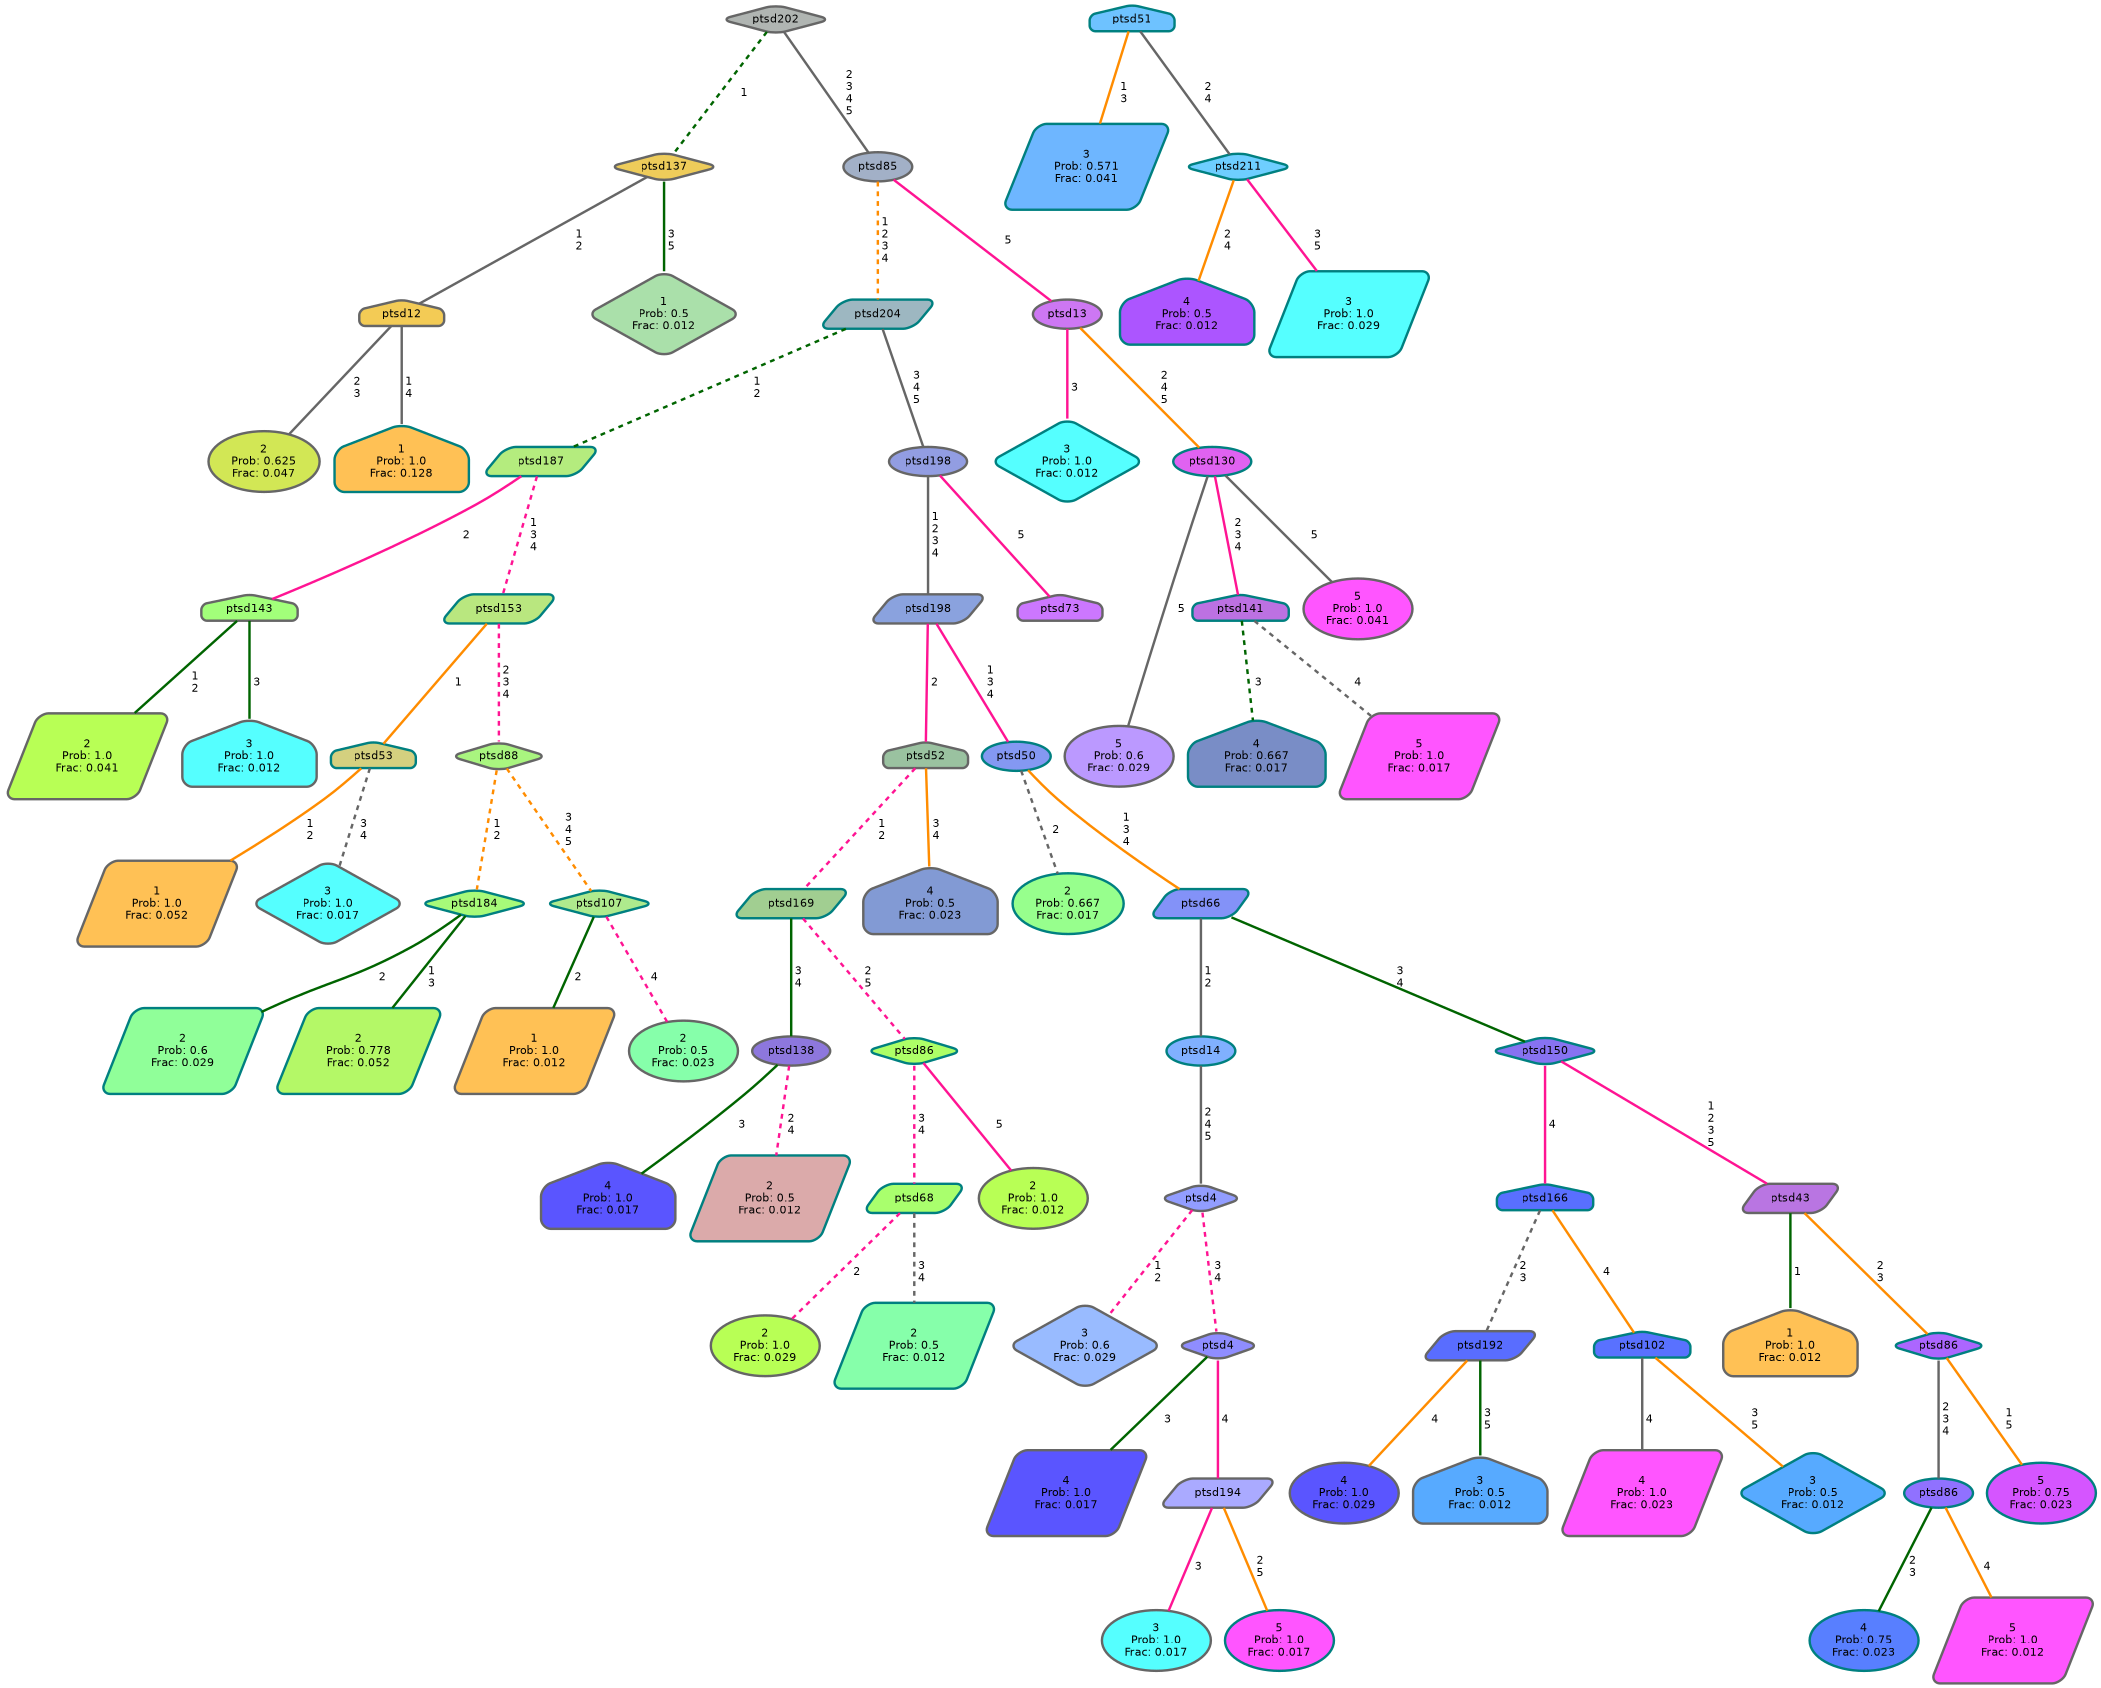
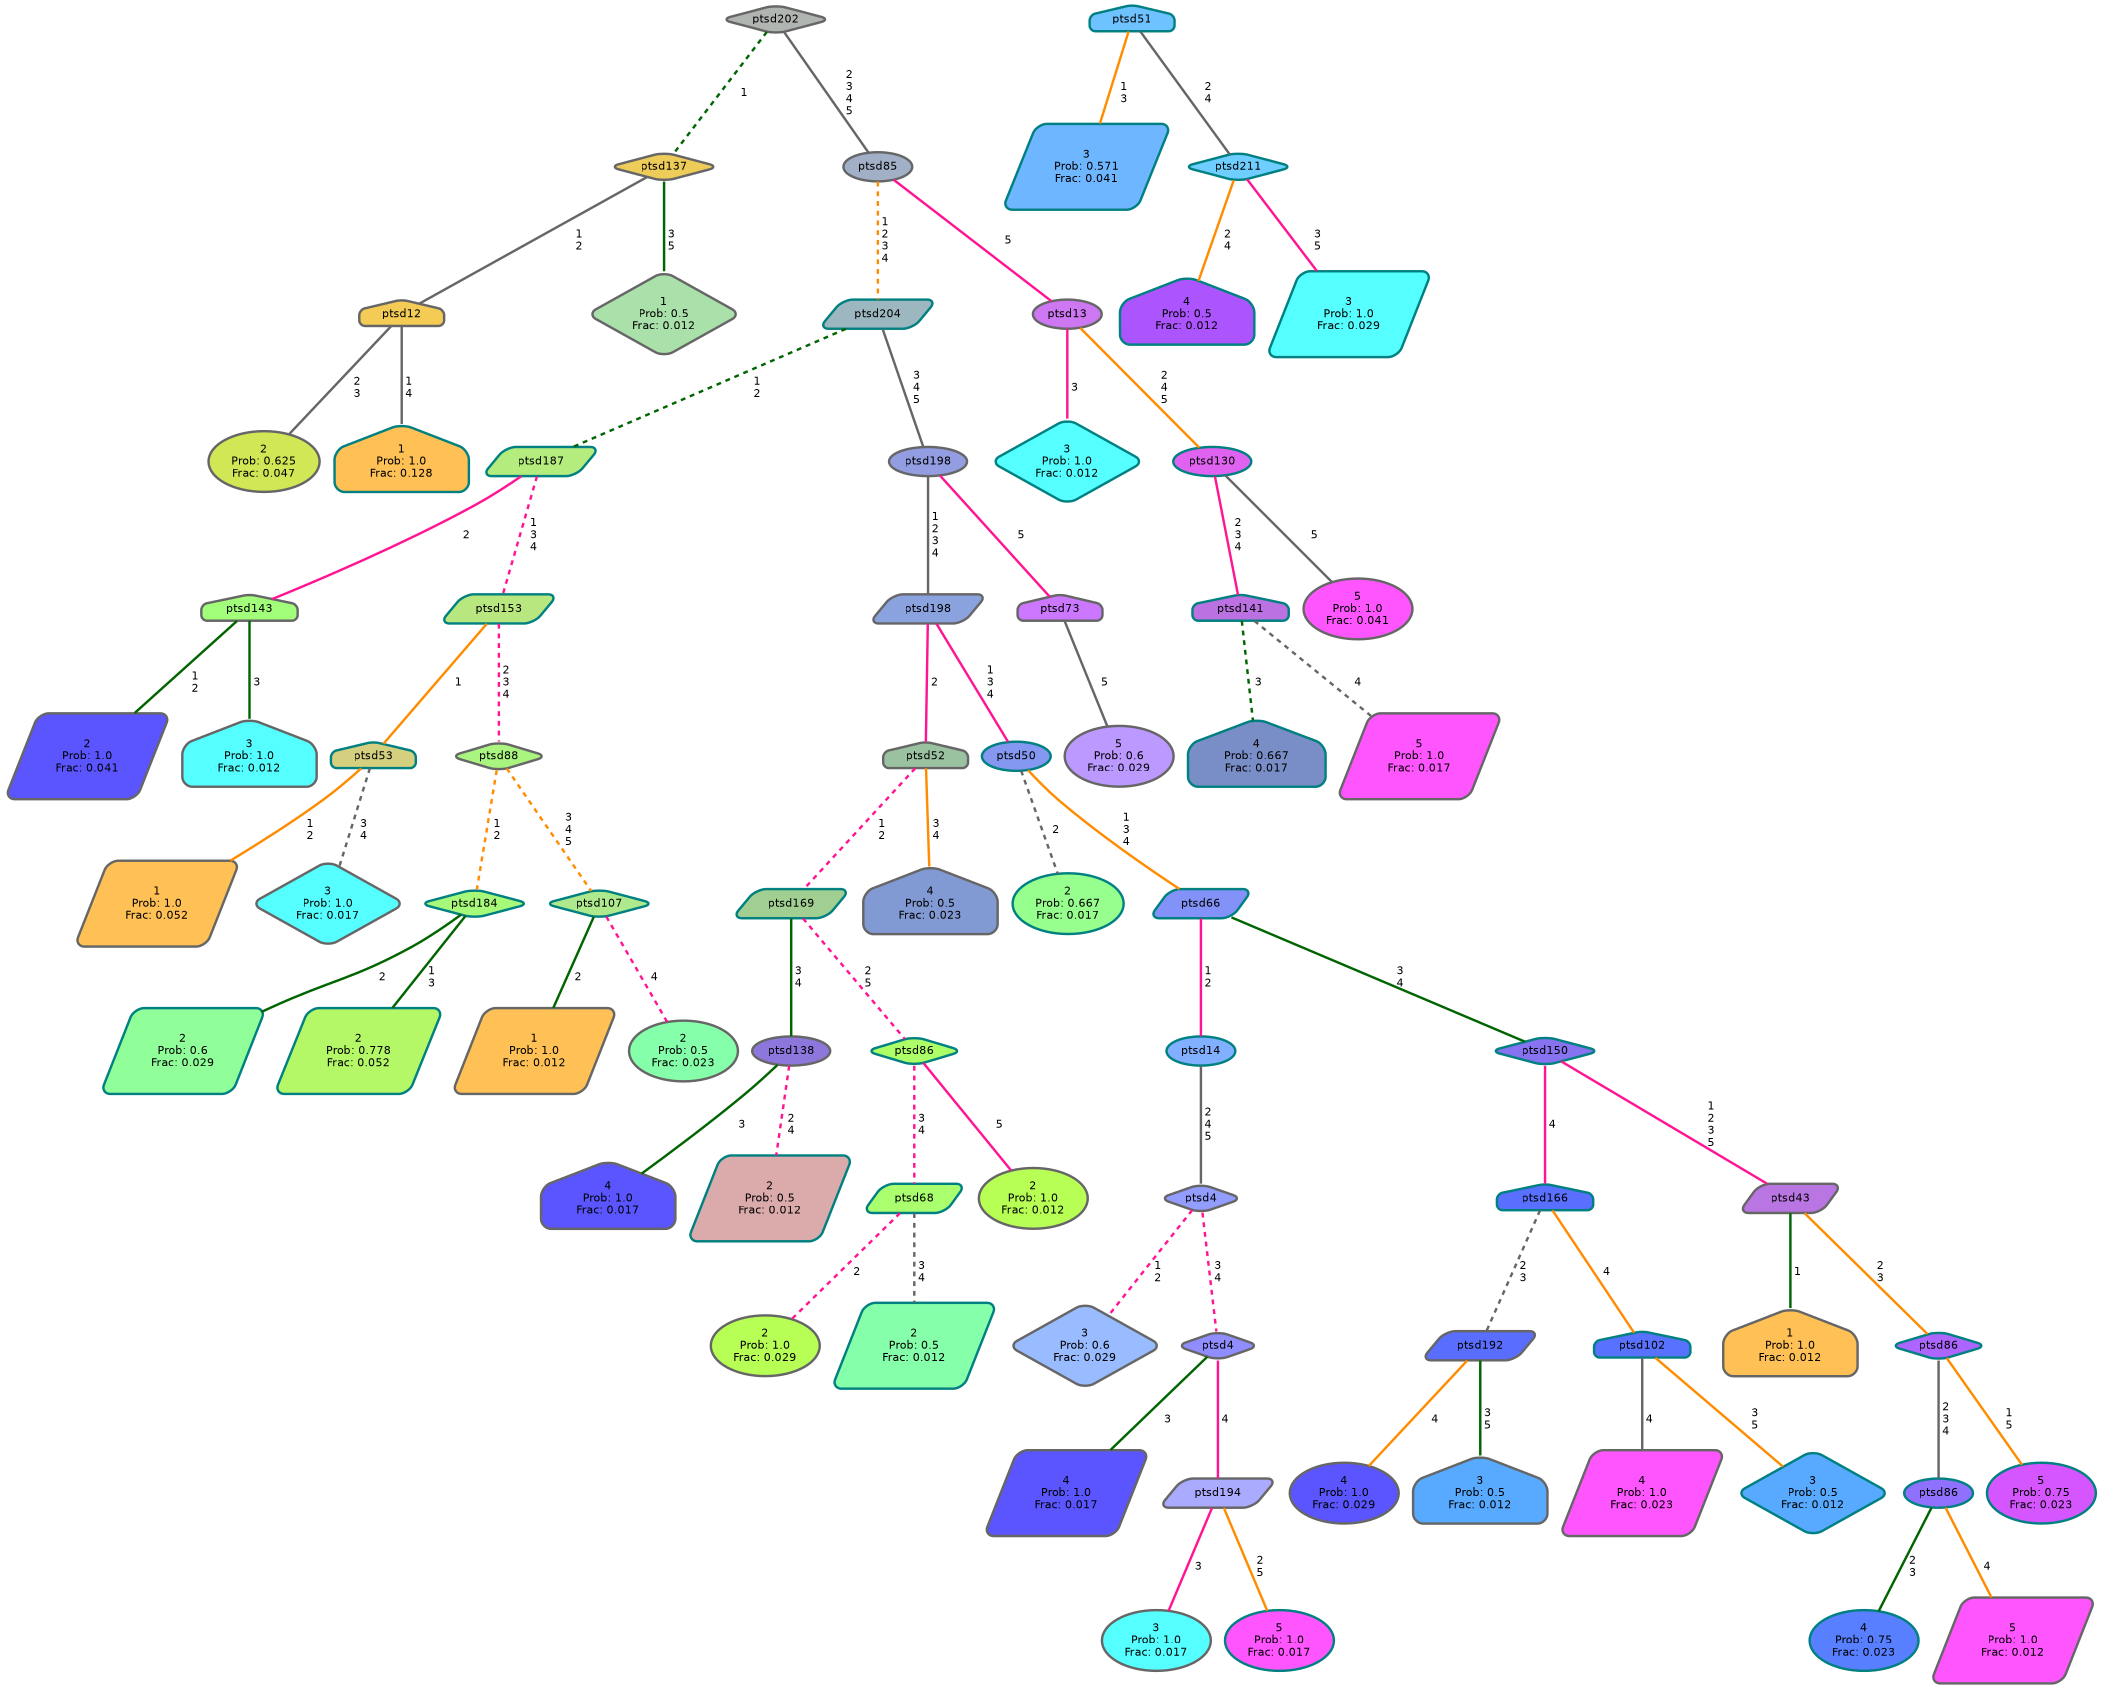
(1167, 601) -> (1086, 674)
(88, 756) -> (88, 756)
(1201, 977) -> (1201, 977)
